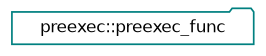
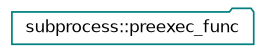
(133, 28) -> (133, 28)
